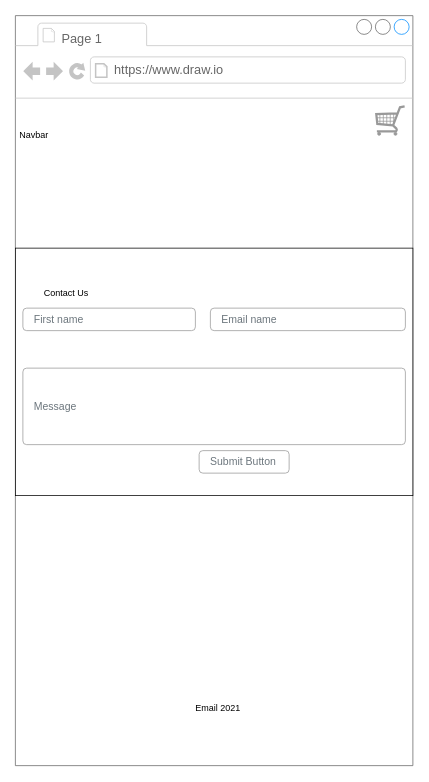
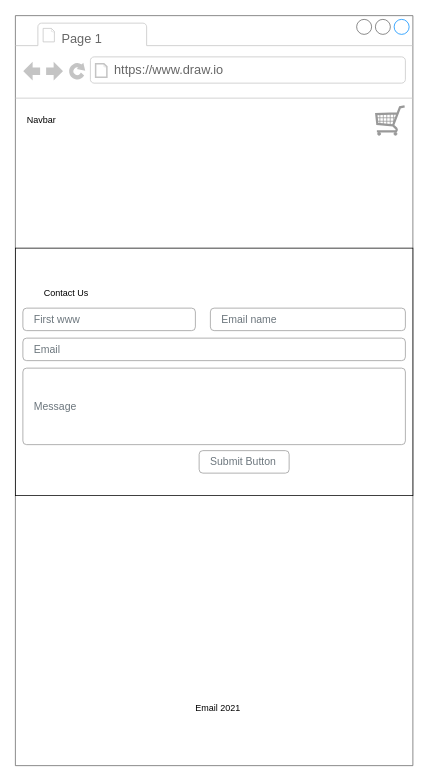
(34, 135) -> (41, 120)
(61, 319) -> (58, 319)
none -> (214, 349)
